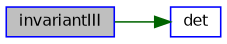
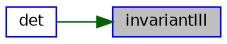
(135, 22) -> (77, 22)
